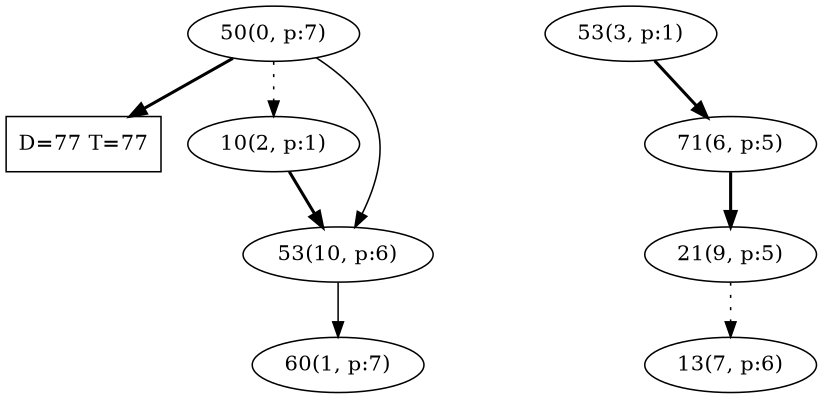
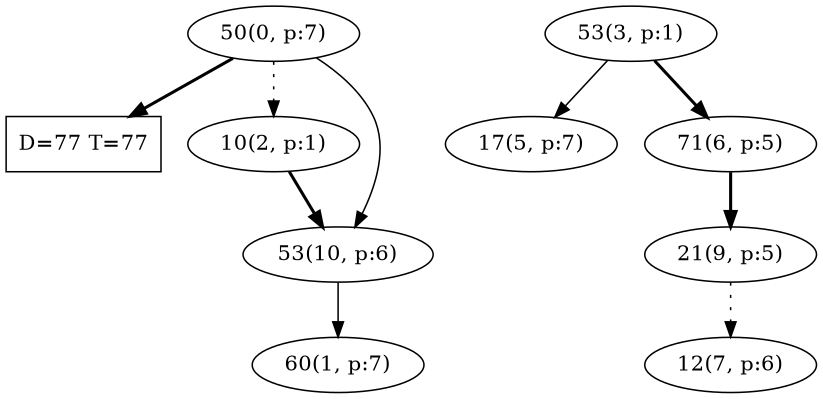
none -> (531, 144)
(731, 365) -> (731, 365)
